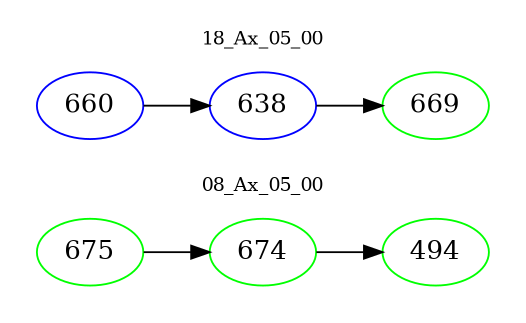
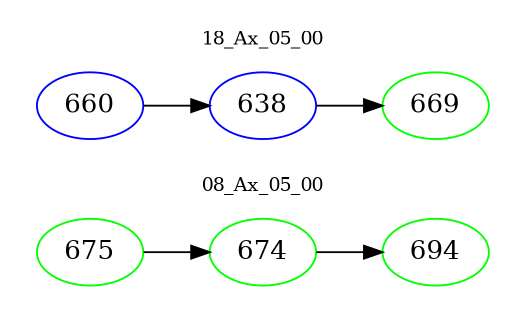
(436, 252) -> (436, 252)
